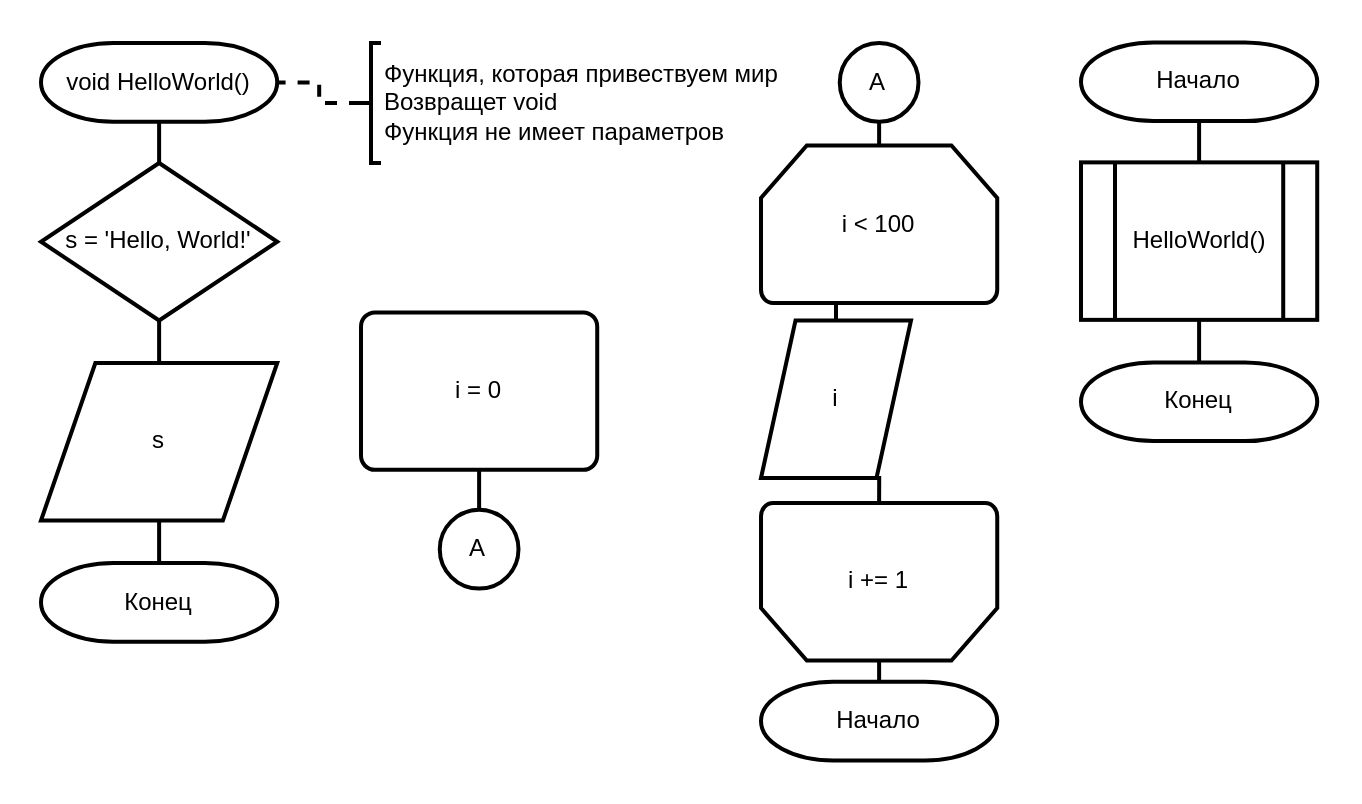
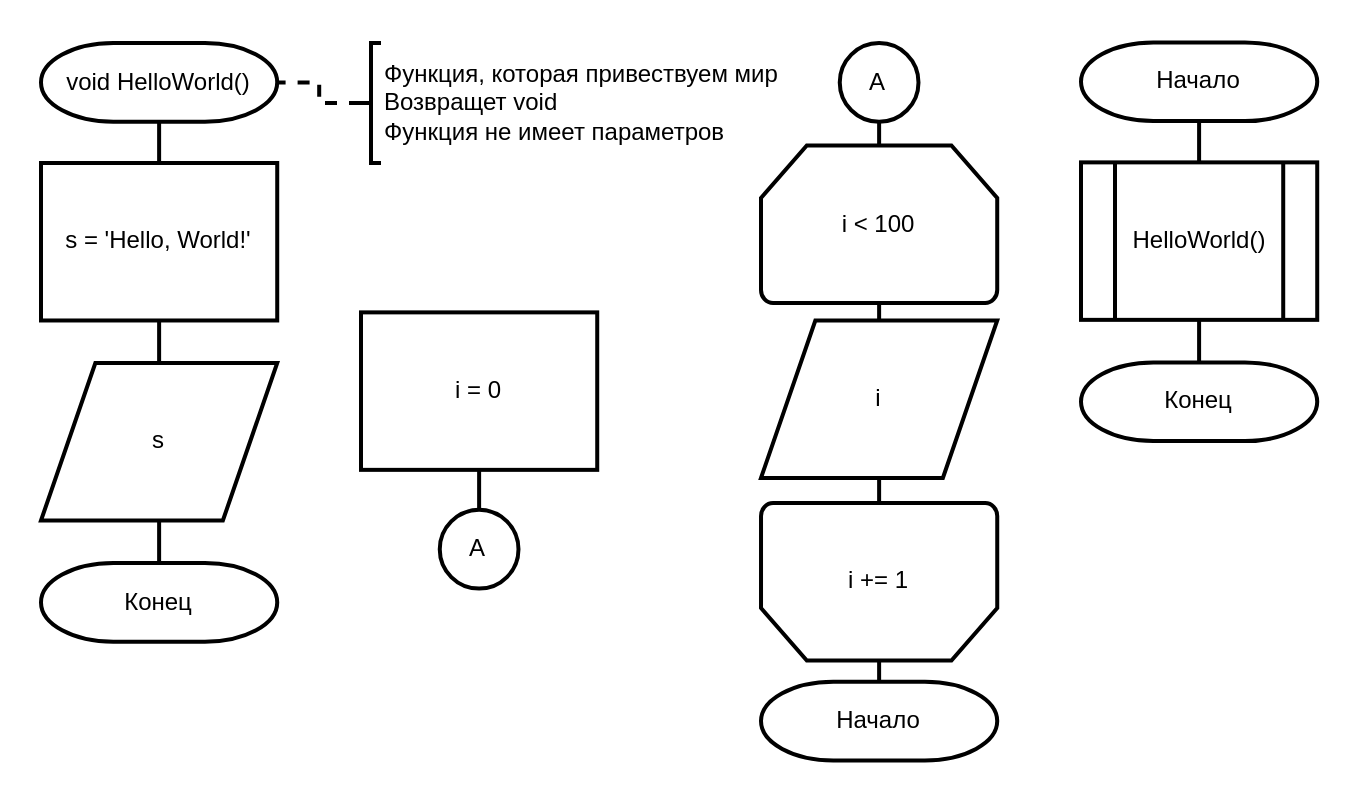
(159, 242) -> (159, 242)
(479, 391) -> (479, 391)
(836, 399) -> (879, 399)
